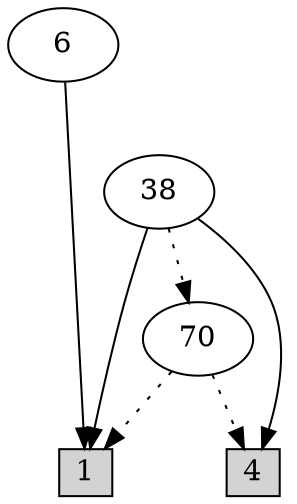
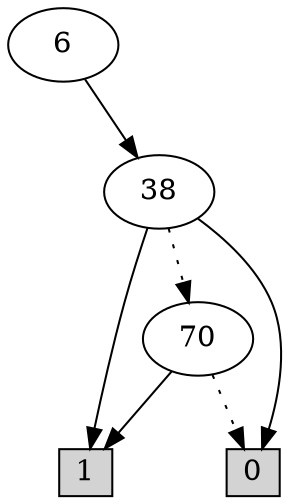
(74, 255) -> (105, 110)
(145, 402) -> (145, 402)
(253, 473) -> (253, 473)
